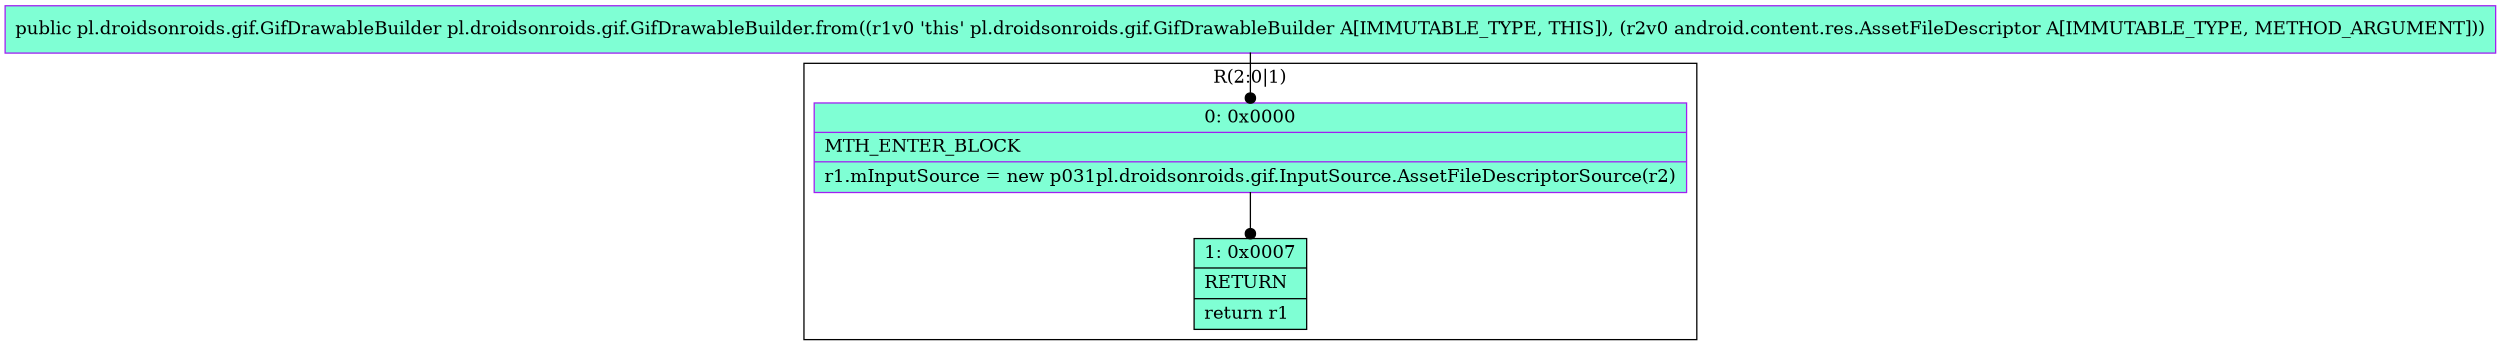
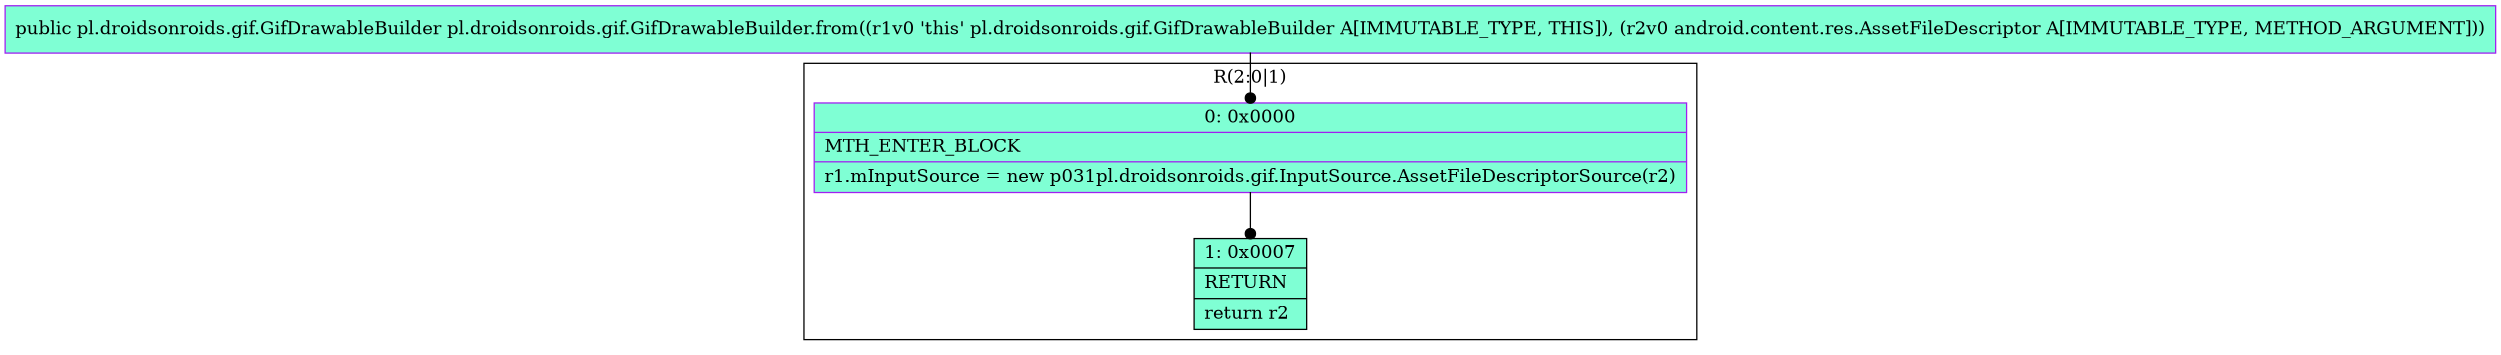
(1247, 313) -> (1247, 313)
